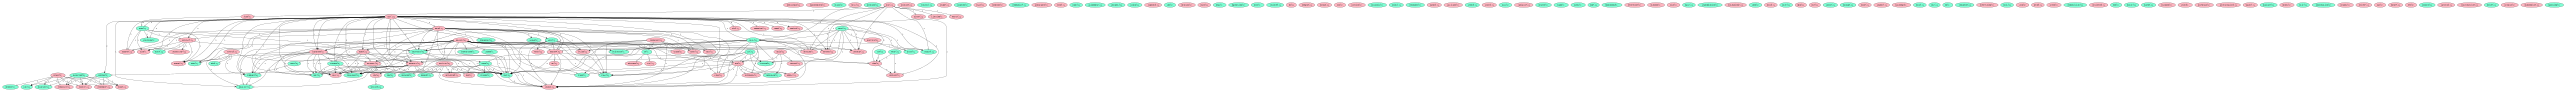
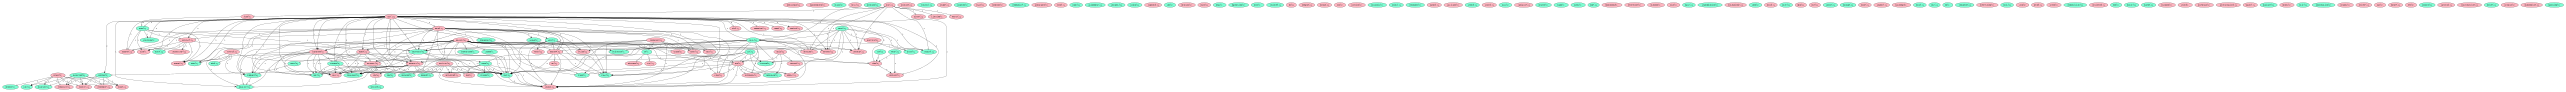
(1612, 5) -> (1612, 5)
